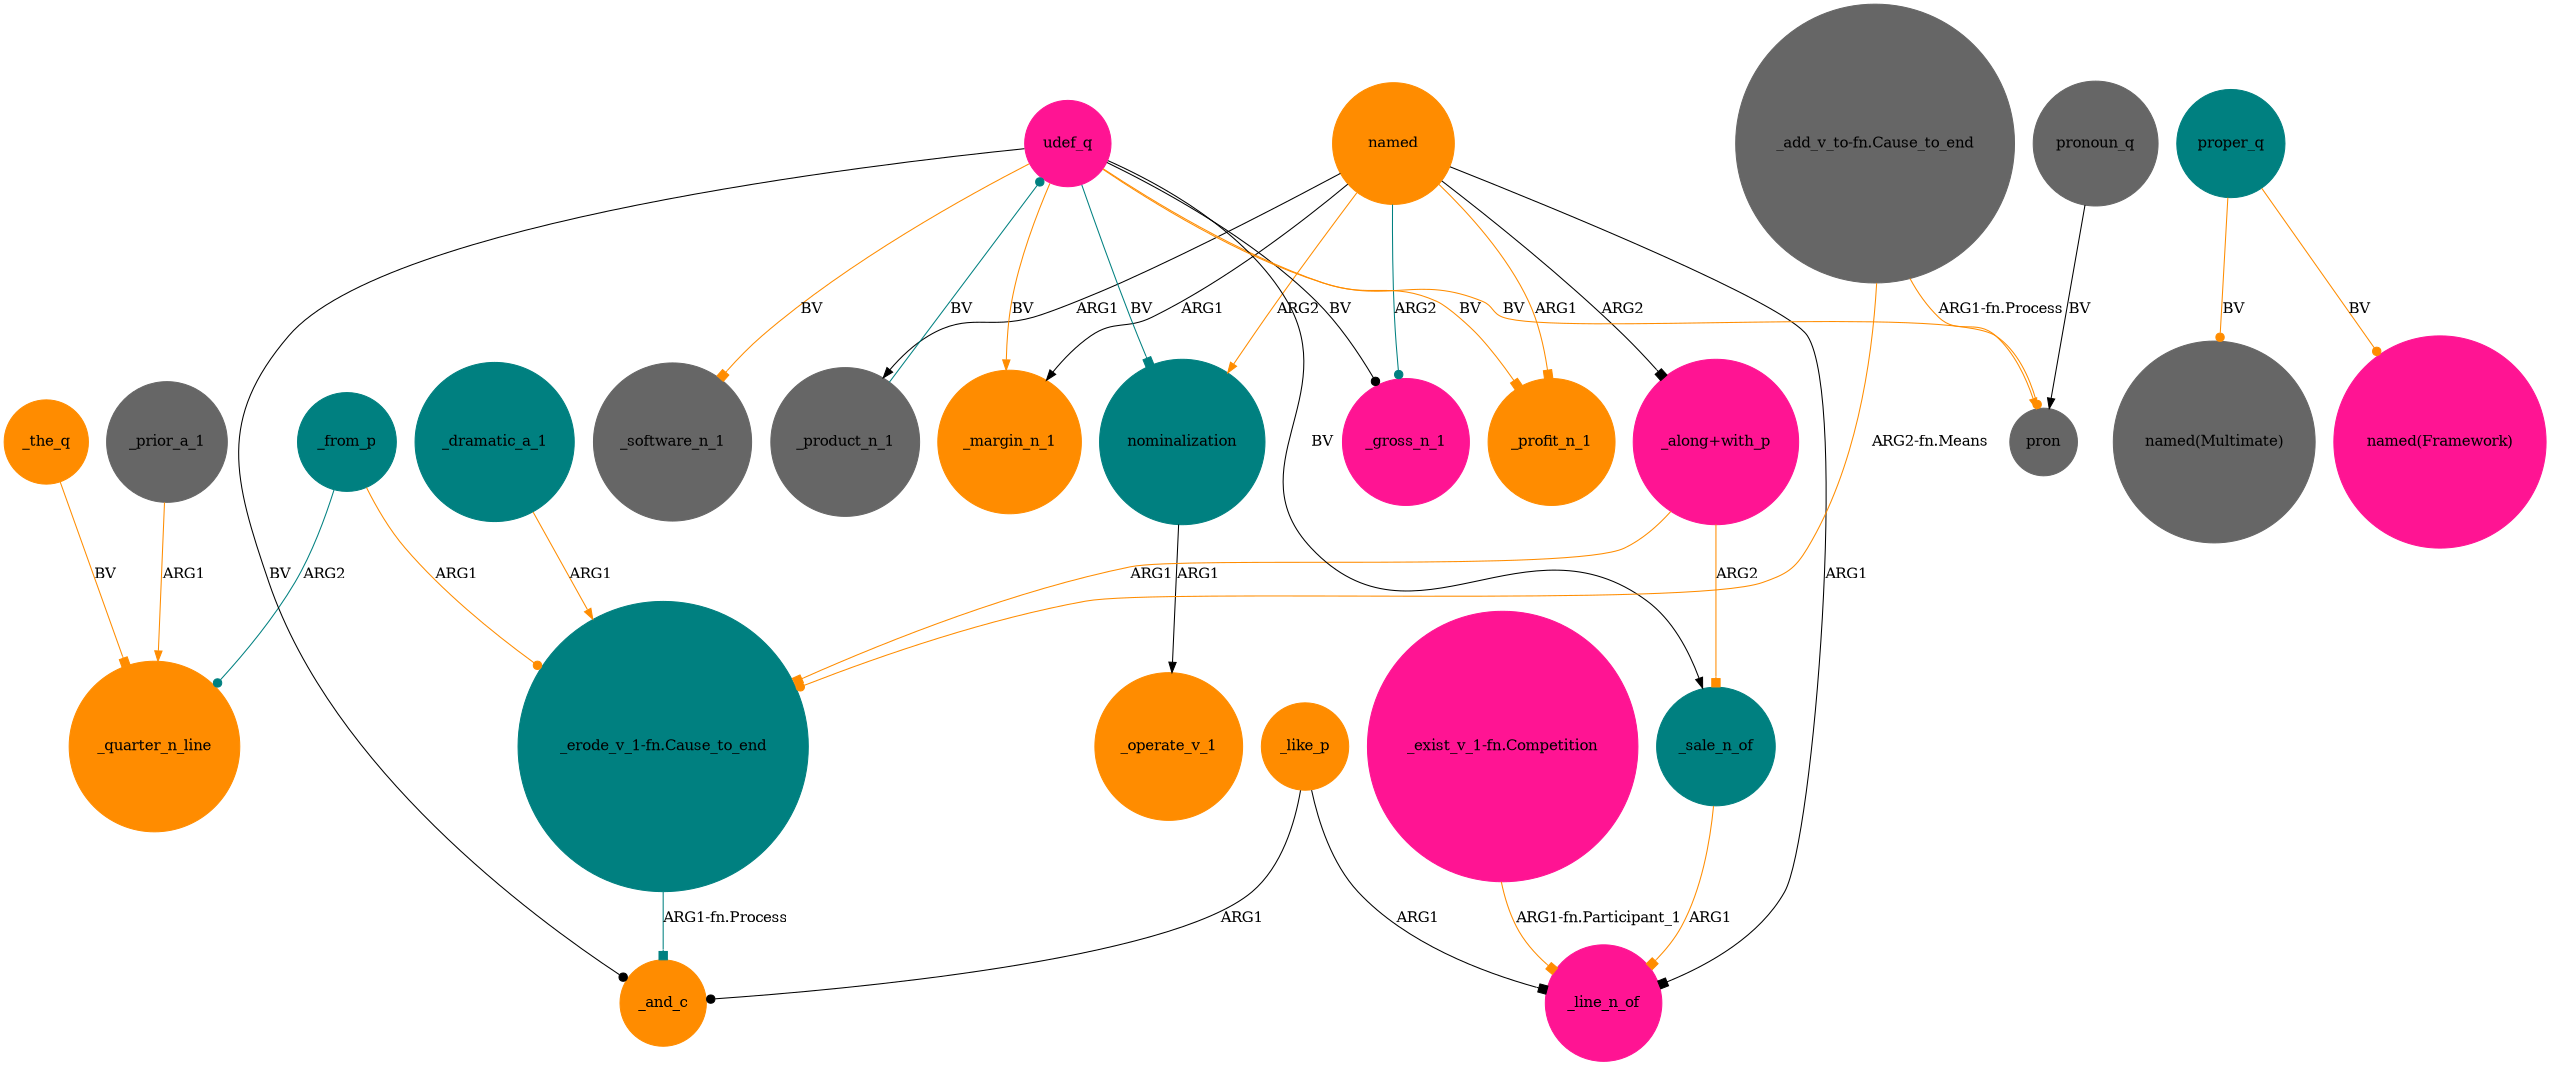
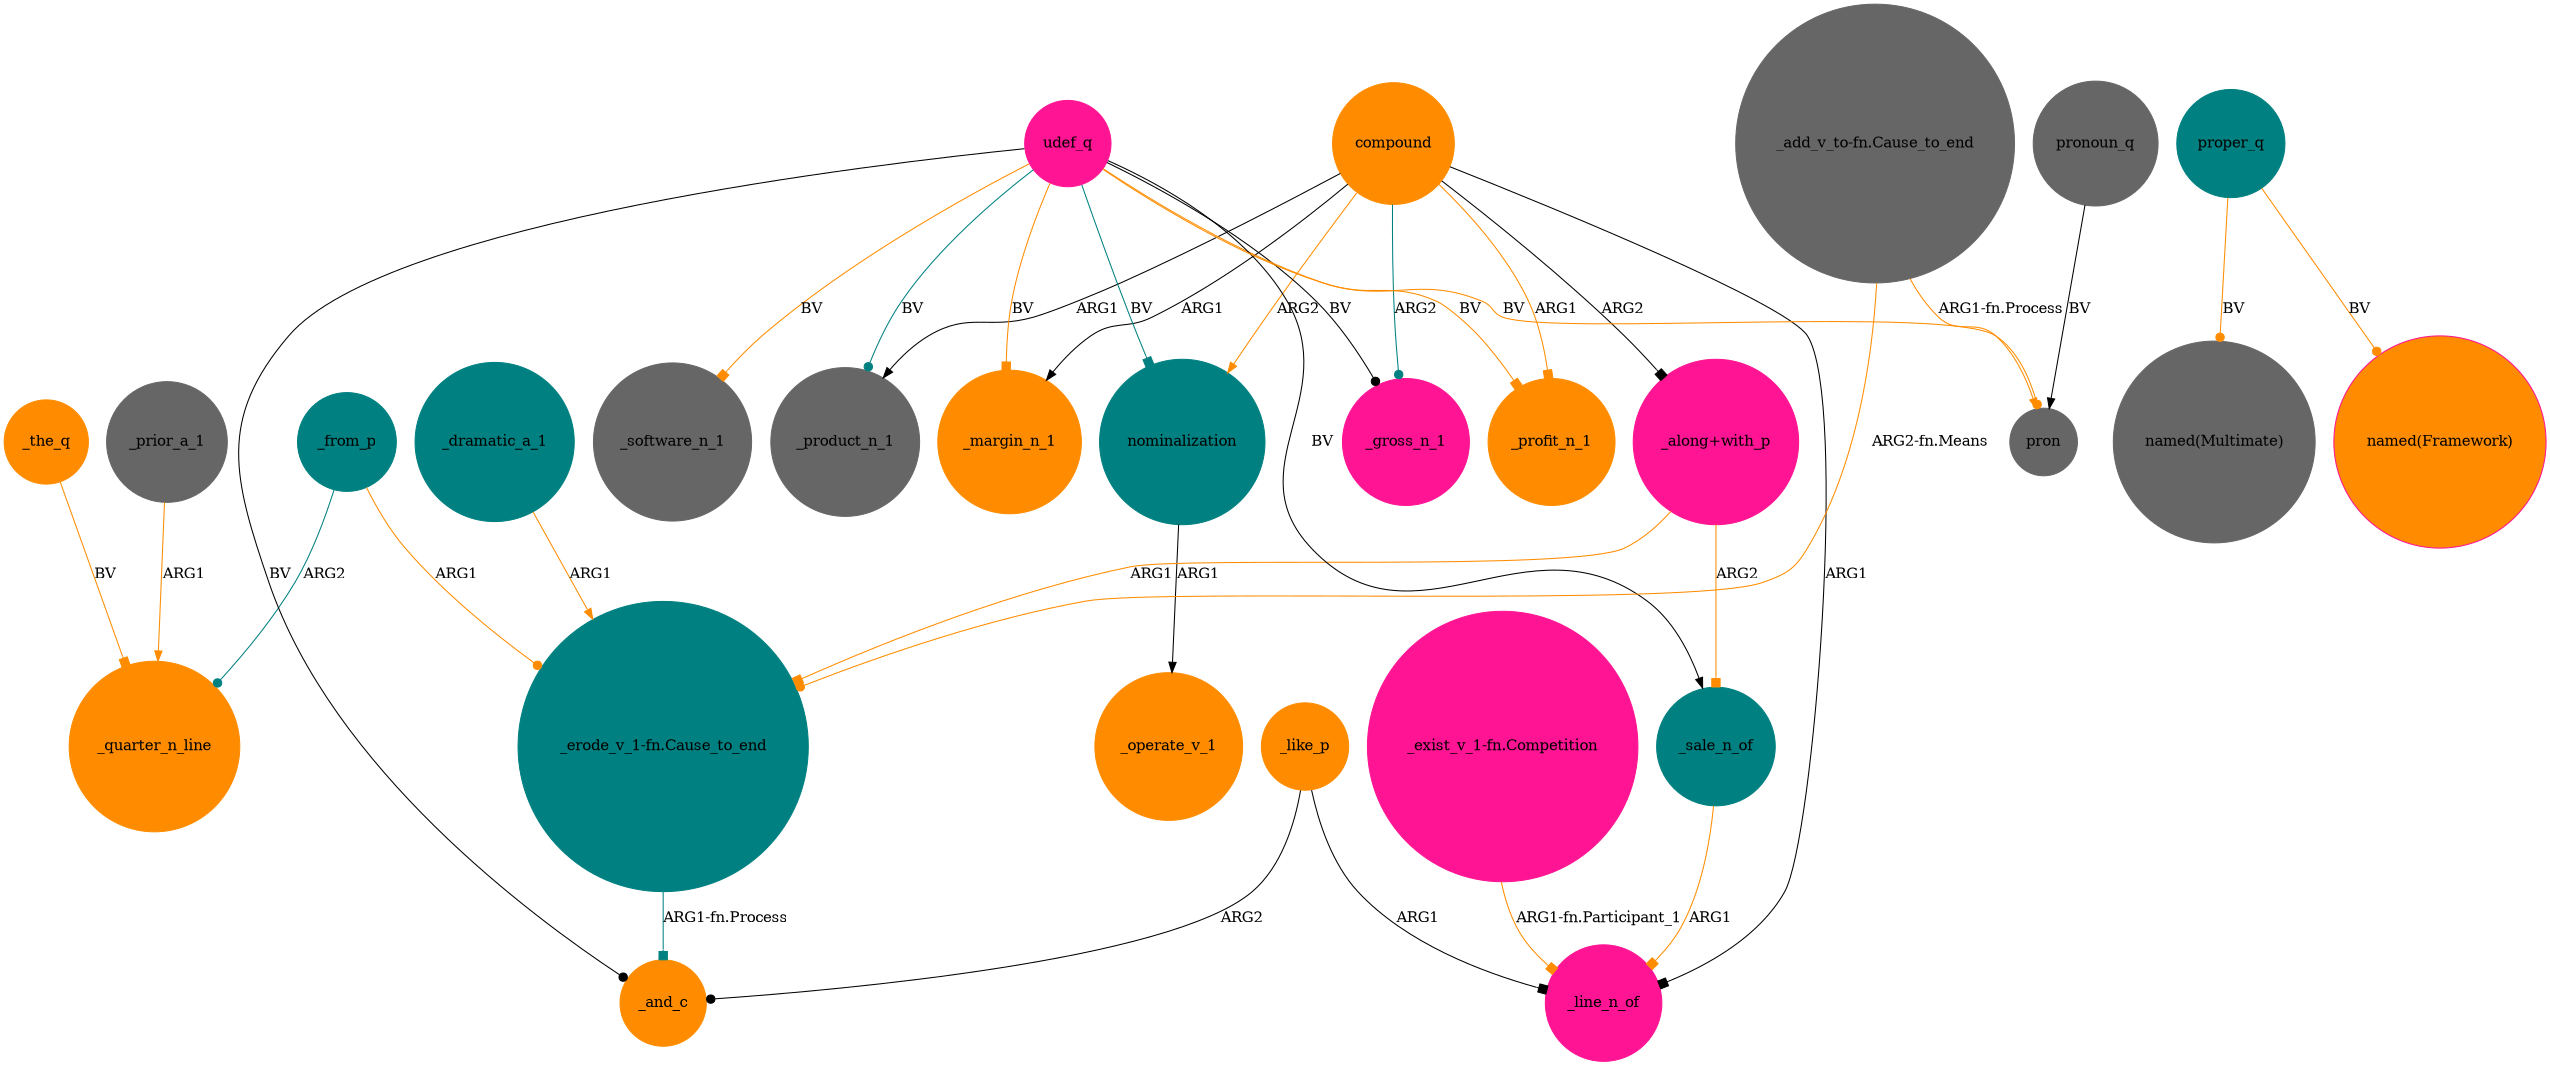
(1393, 144) -> (1393, 144)
(1019, 269) -> (1019, 269)
(963, 284) -> (939, 256)
(2440, 442) -> (2440, 442)
(1242, 918) -> (1242, 918)
